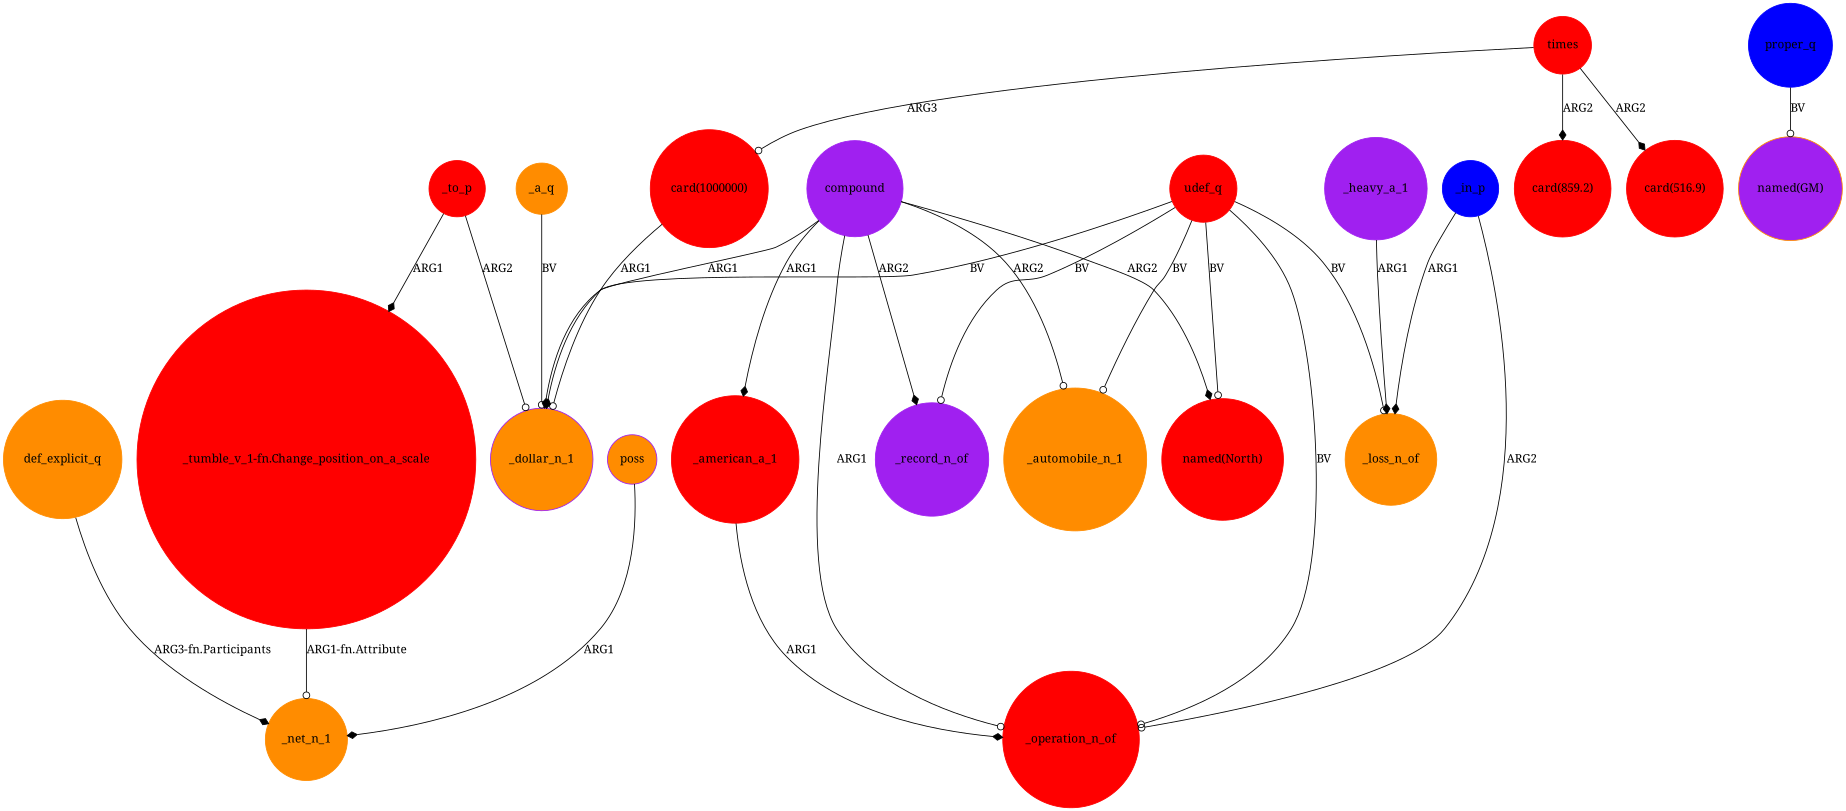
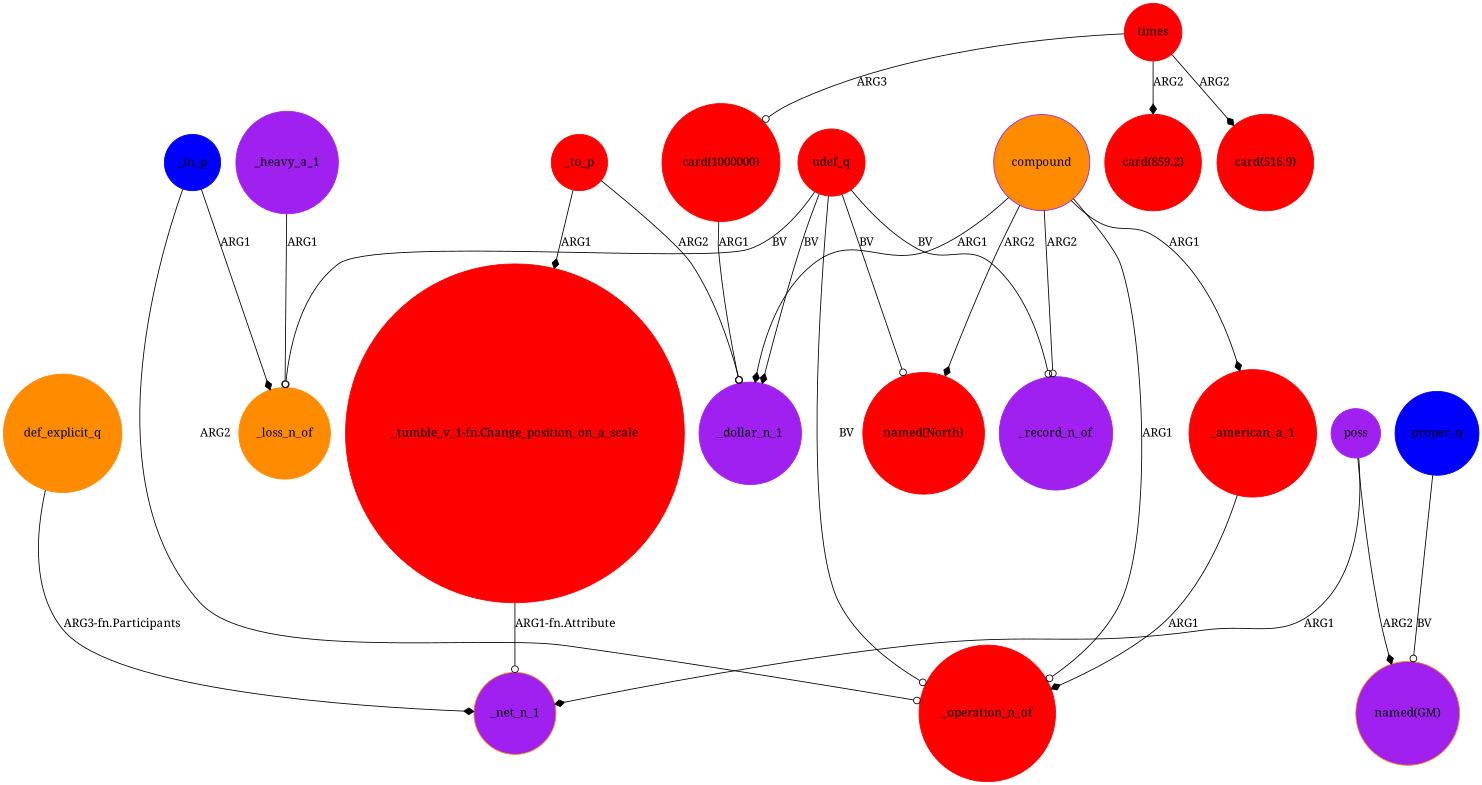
(542, 189) -> none
(855, 189) -> (1042, 163)
(891, 315) -> (1048, 290)
(1380, 322) -> (286, 297)
(542, 459) -> (750, 433)
(632, 459) -> (1356, 433)
(1075, 459) -> none
none -> (1369, 557)
(306, 740) -> (515, 713)
